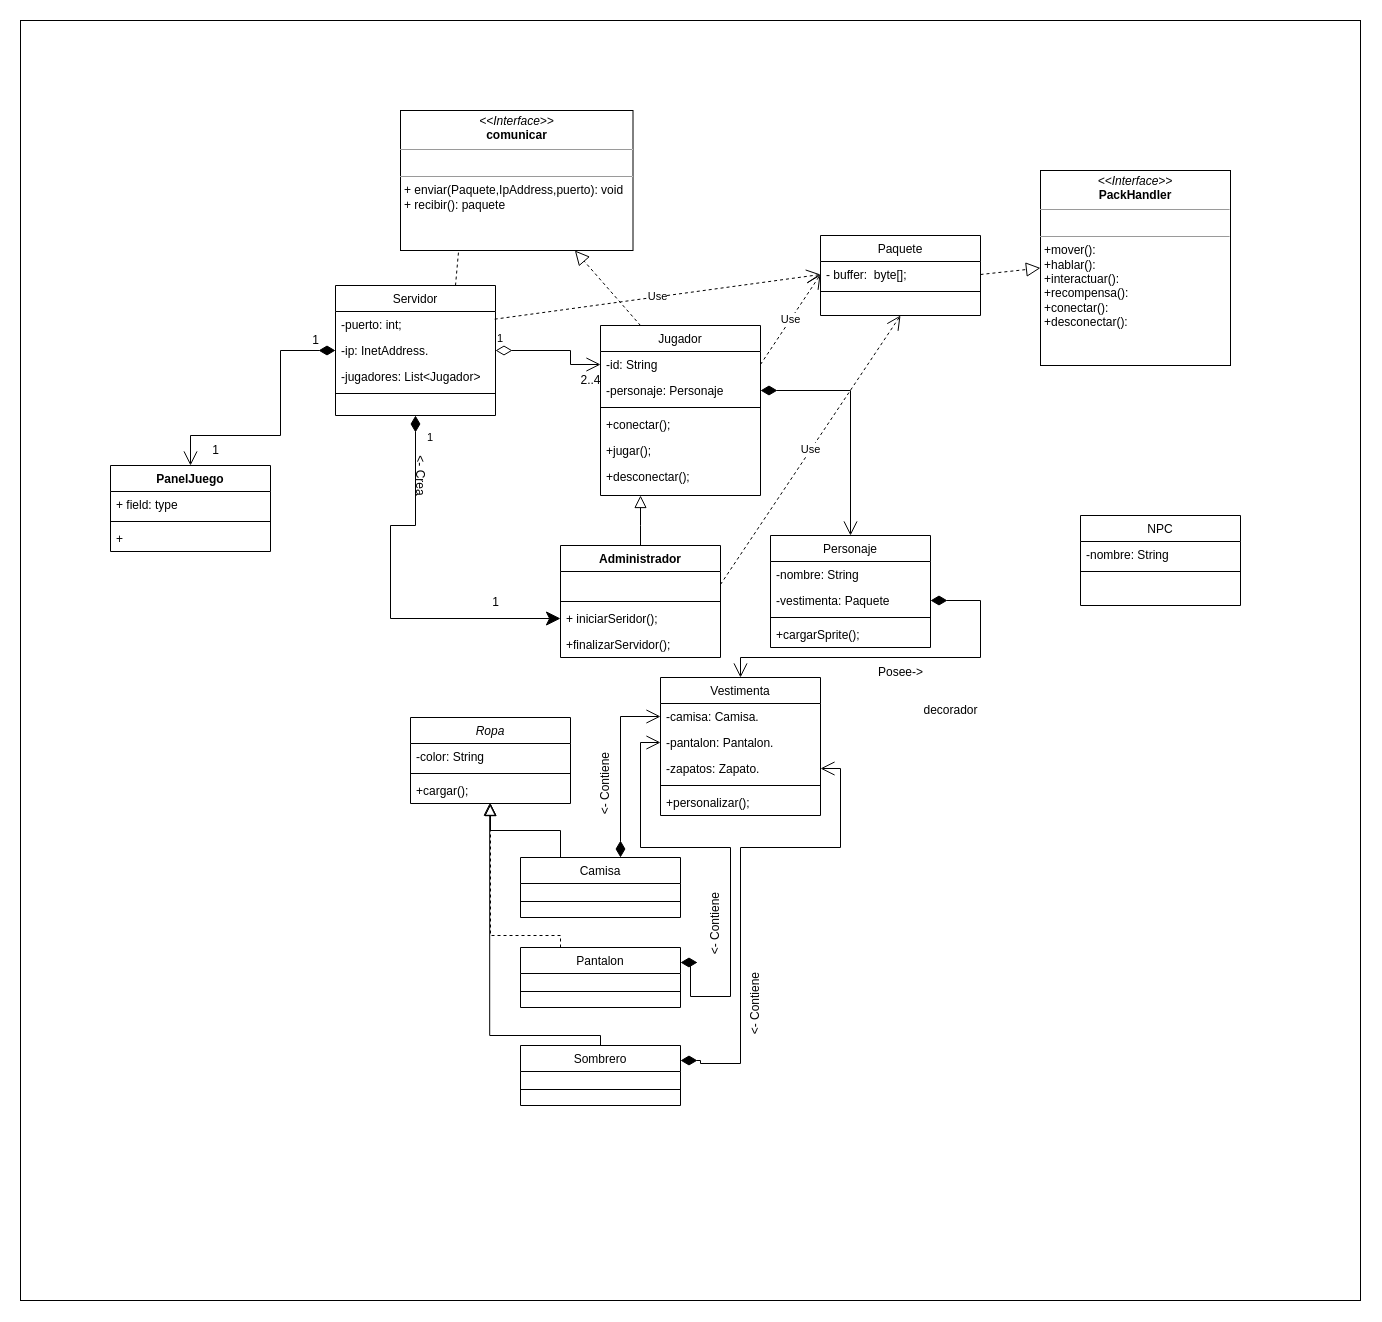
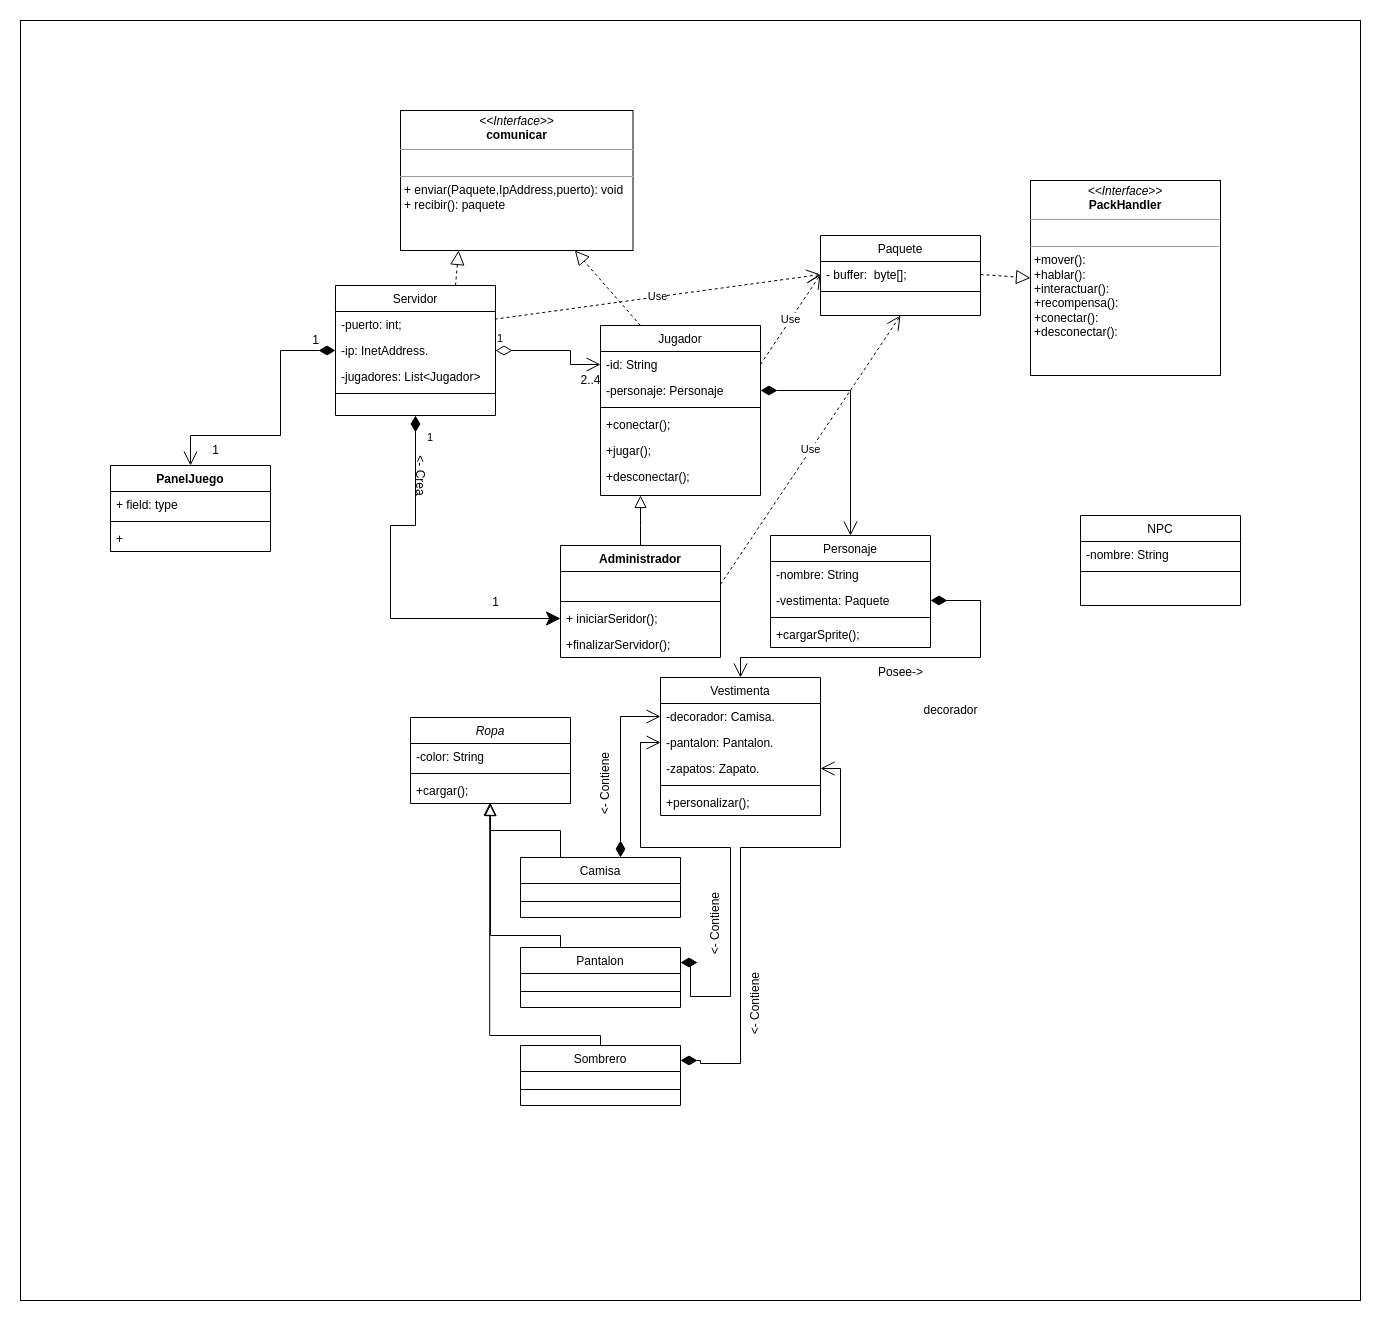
(458, 259) -> (457, 266)
(1136, 268) -> (1126, 278)
(712, 717) -> (724, 717)
(532, 936) -> (532, 936)
